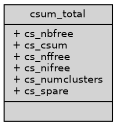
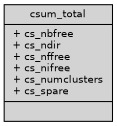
(41, 45) -> (36, 45)
